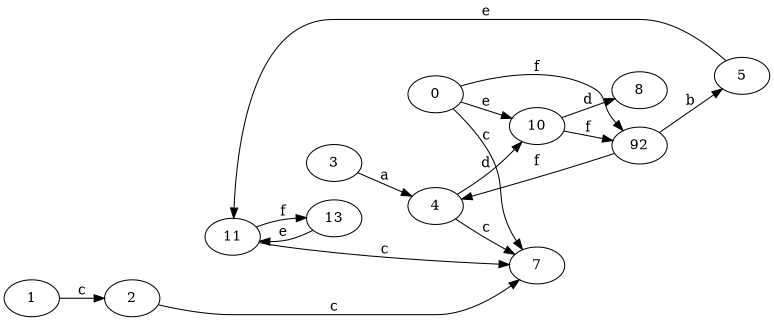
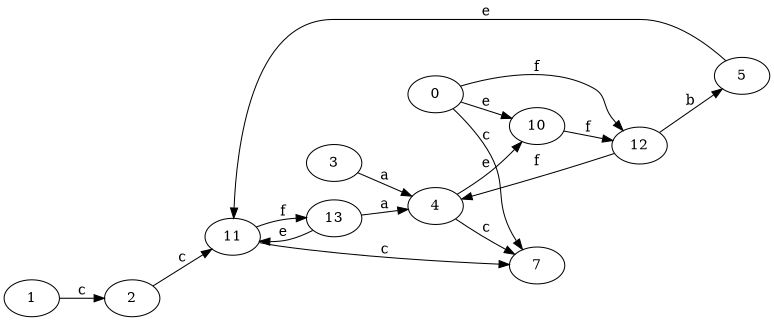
(640, 90) -> none
(640, 146) -> (640, 146)
(486, 163) -> (486, 163)
none -> (380, 213)
(338, 315) -> (178, 270)
